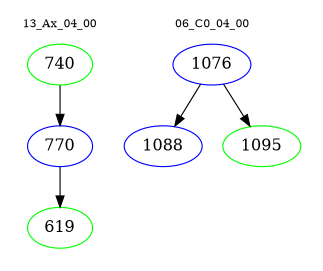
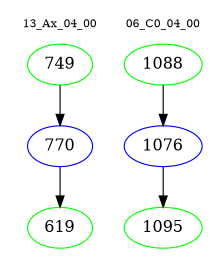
(60, 65) -> (60, 65)
(191, 100) -> (163, 100)
(163, 146) -> (163, 65)
